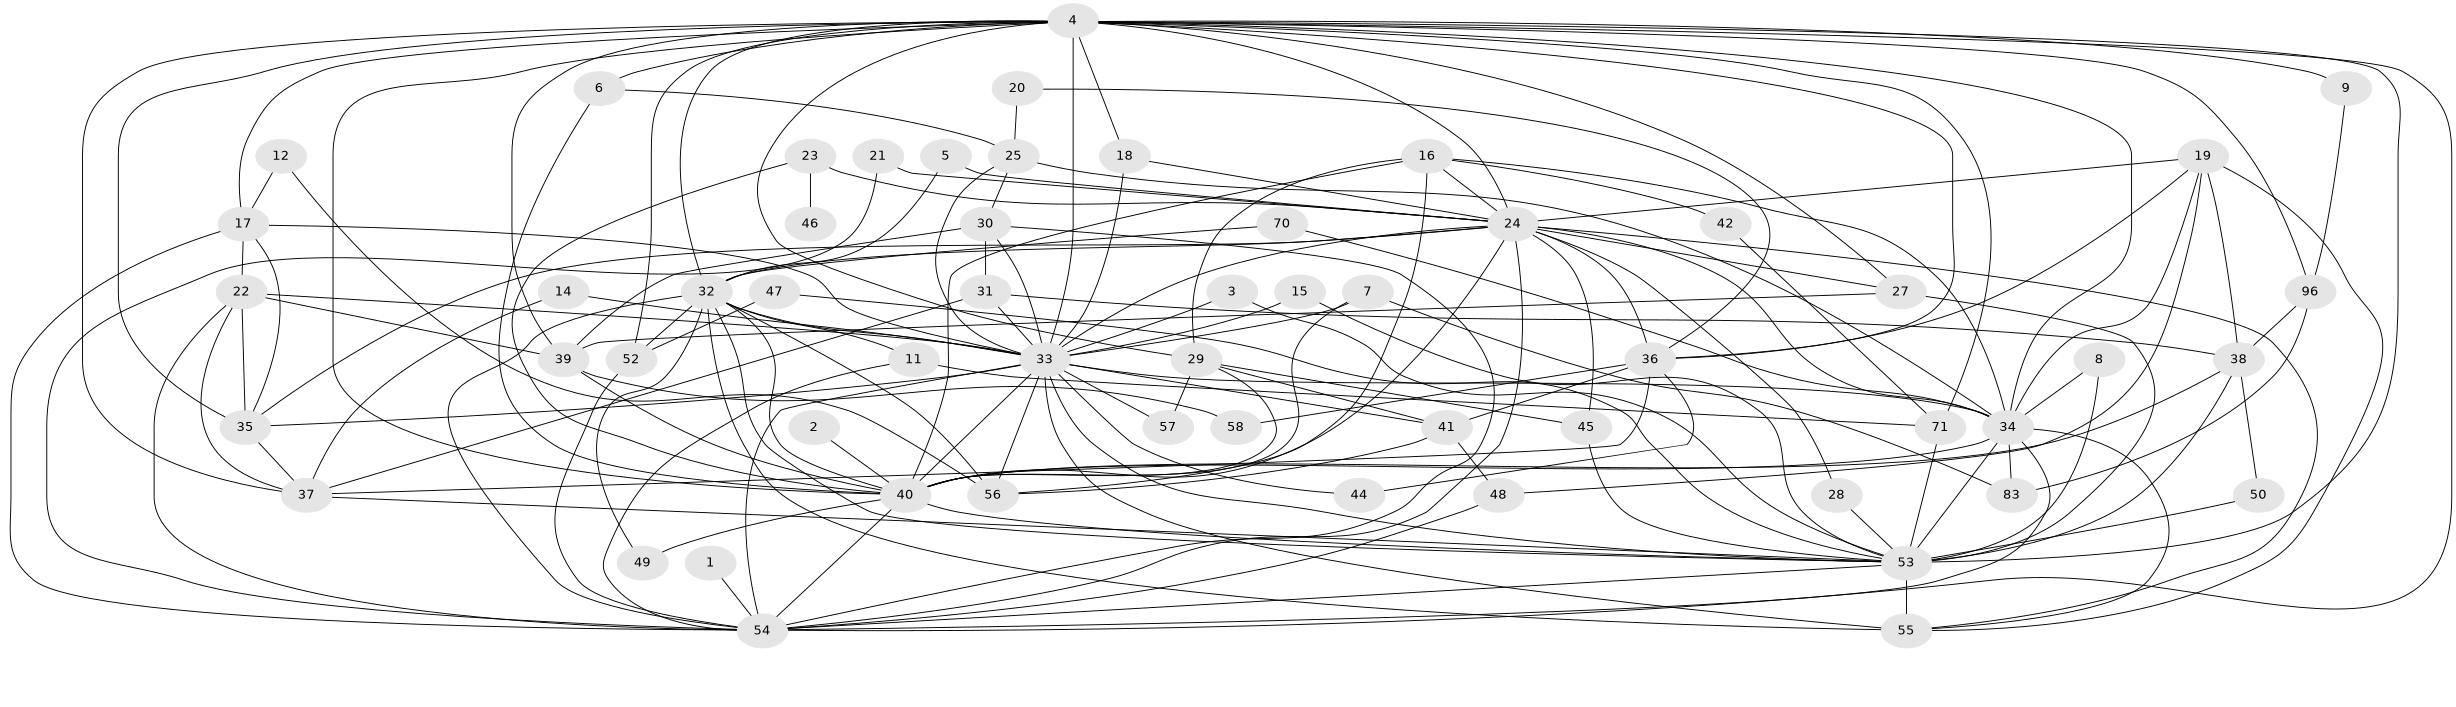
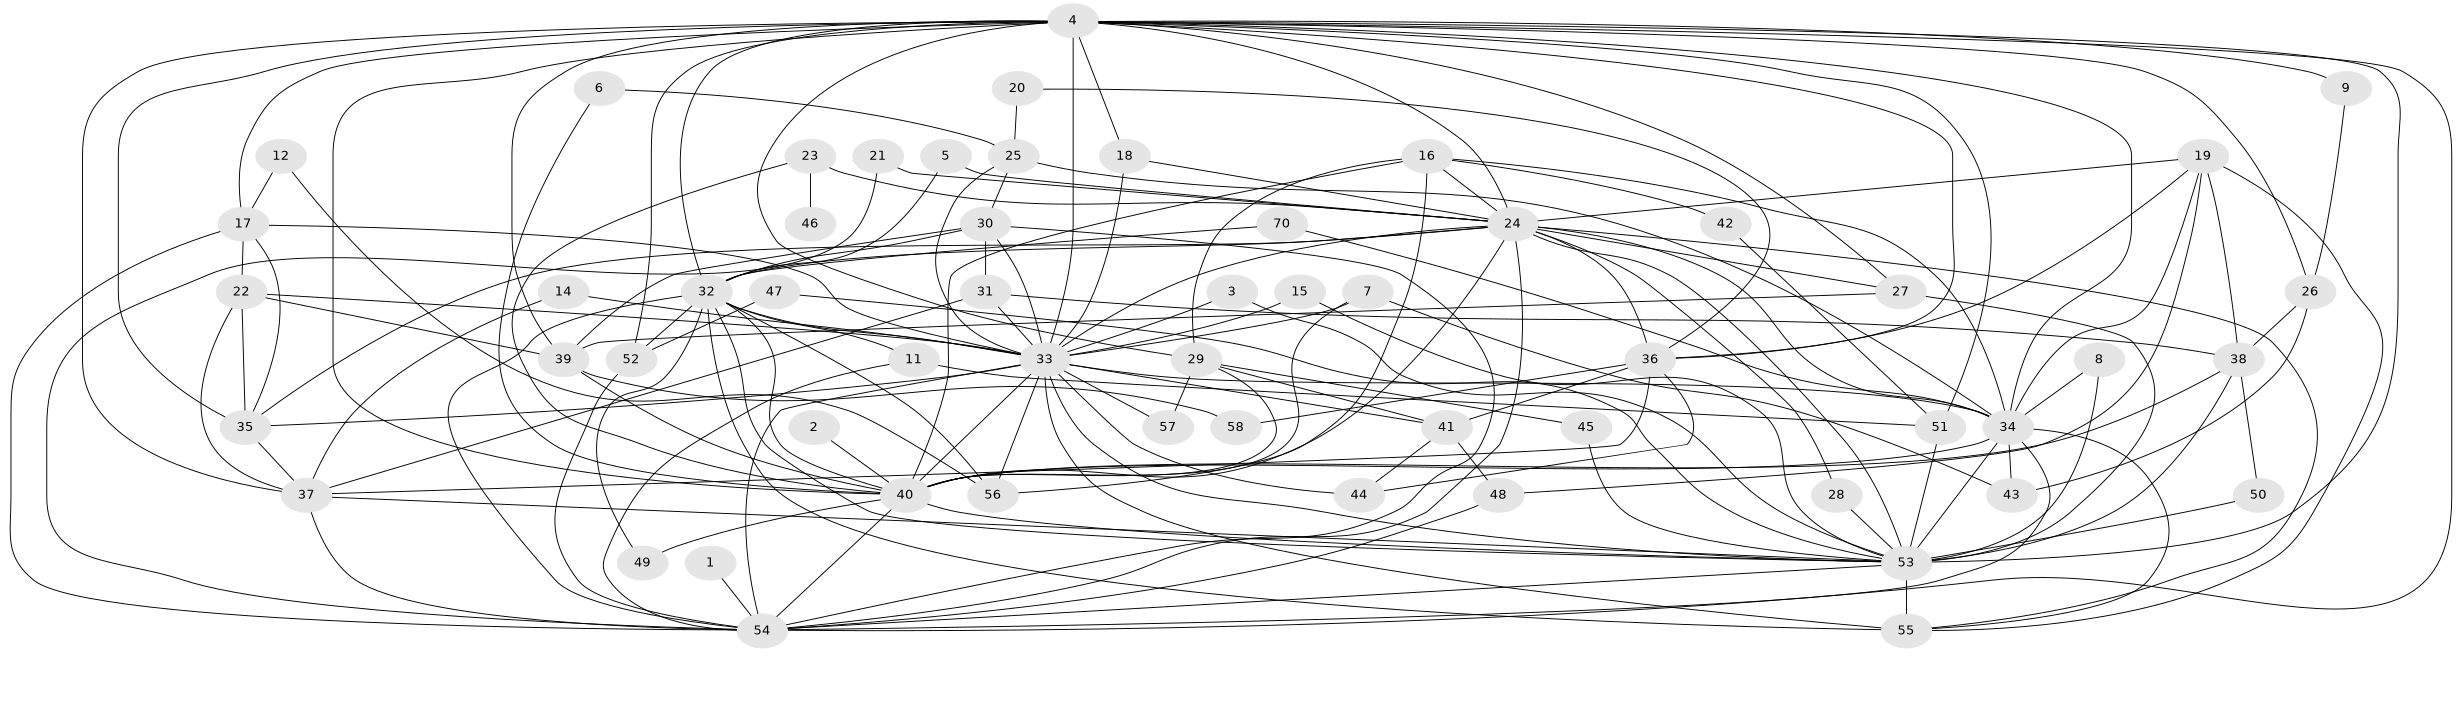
(832, 37) -> none
none -> (843, 252)
(2310, 292) -> (2310, 292)
(1585, 298) -> (1754, 344)
(1940, 428) -> (1940, 428)
(1245, 475) -> (1403, 461)
(2012, 495) -> (2012, 495)
(321, 594) -> (468, 611)
